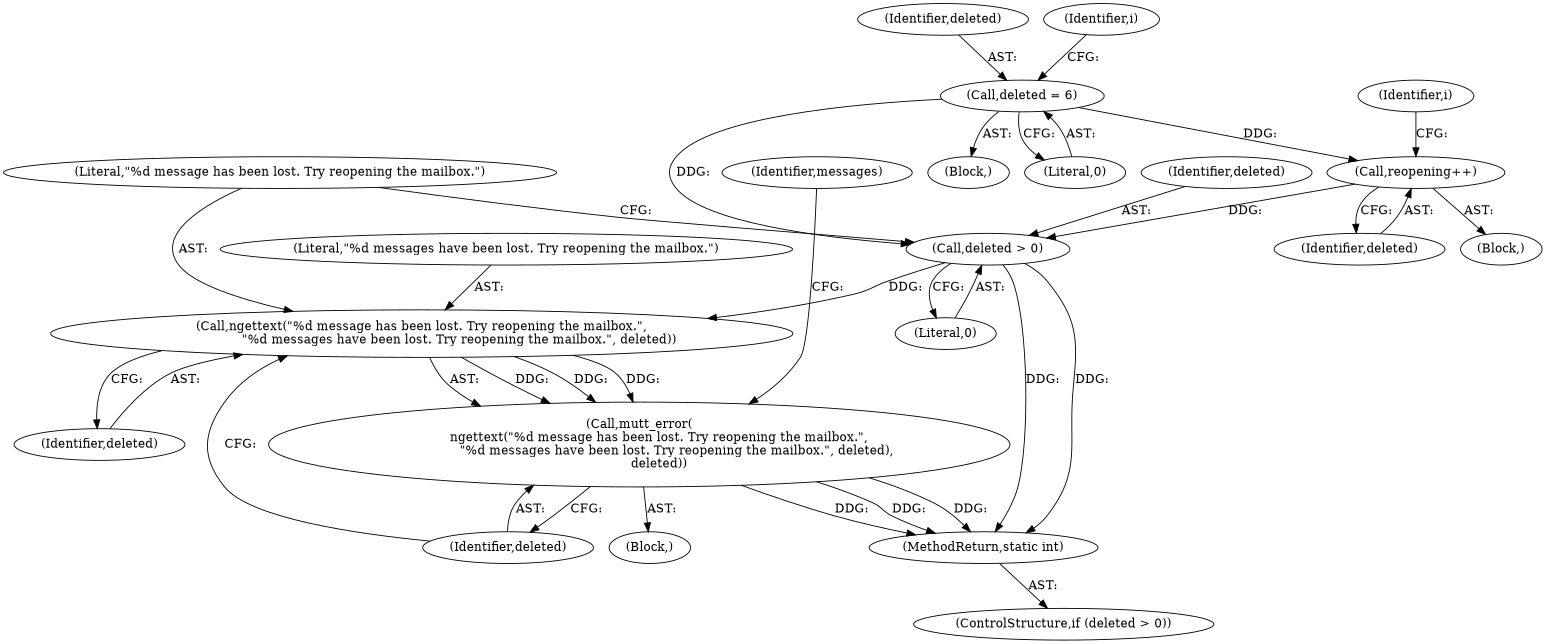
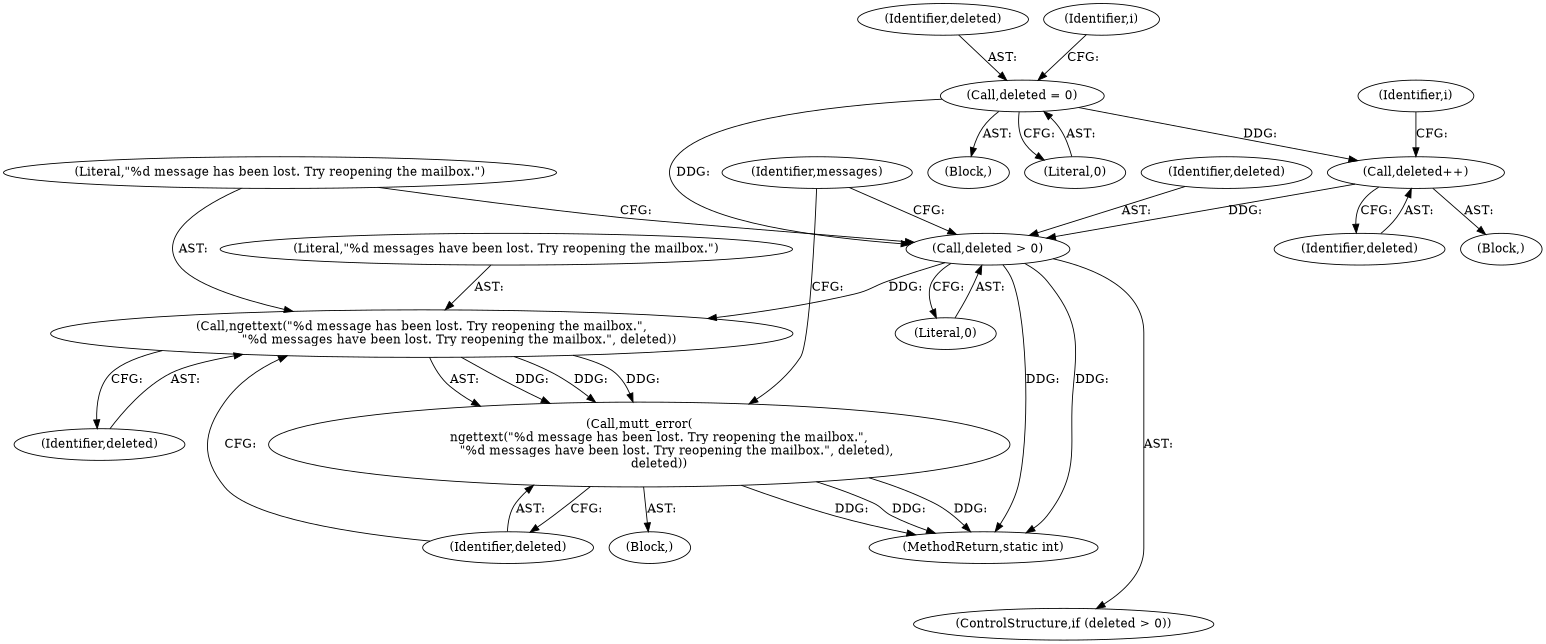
(1022, 96) -> (1022, 96)
(1416, 173) -> (1416, 173)
none -> (899, 209)
(1020, 583) -> (1144, 413)
